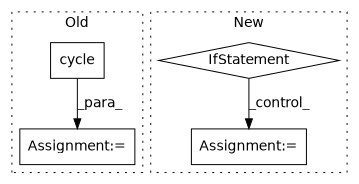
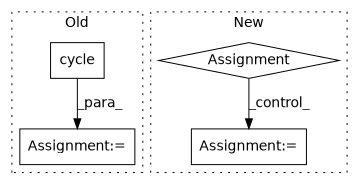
(249, 60) -> (249, 60)
